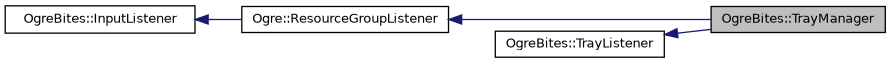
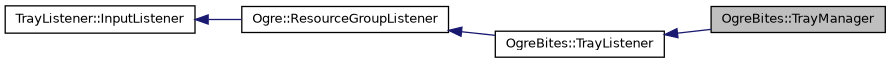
(100, 19) -> (100, 19)
(586, 19) -> (478, 34)
